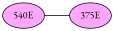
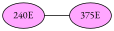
(24, 16) -> (24, 16)
